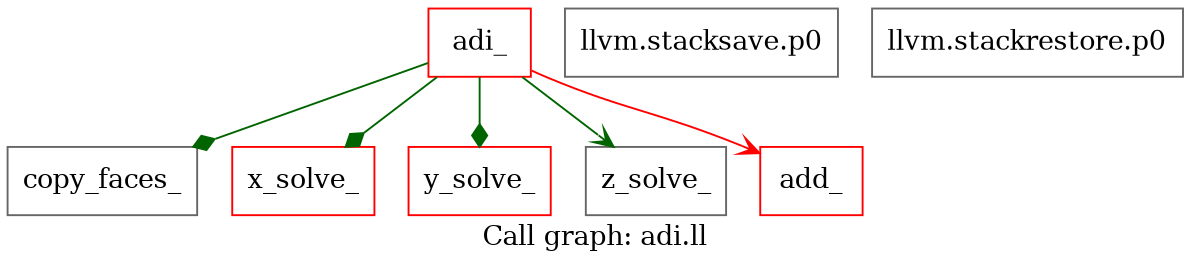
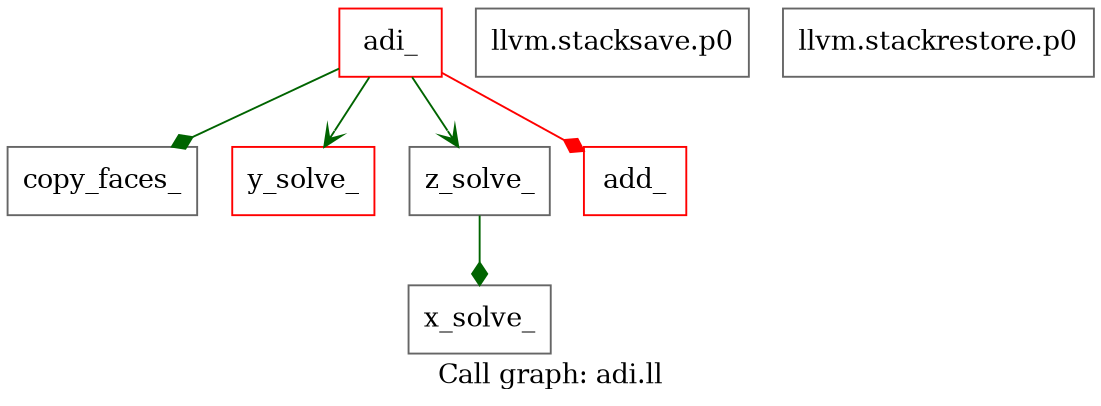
(480, 101) -> (352, 104)
(401, 105) -> (480, 239)
(636, 109) -> (503, 106)
(303, 181) -> (480, 319)
